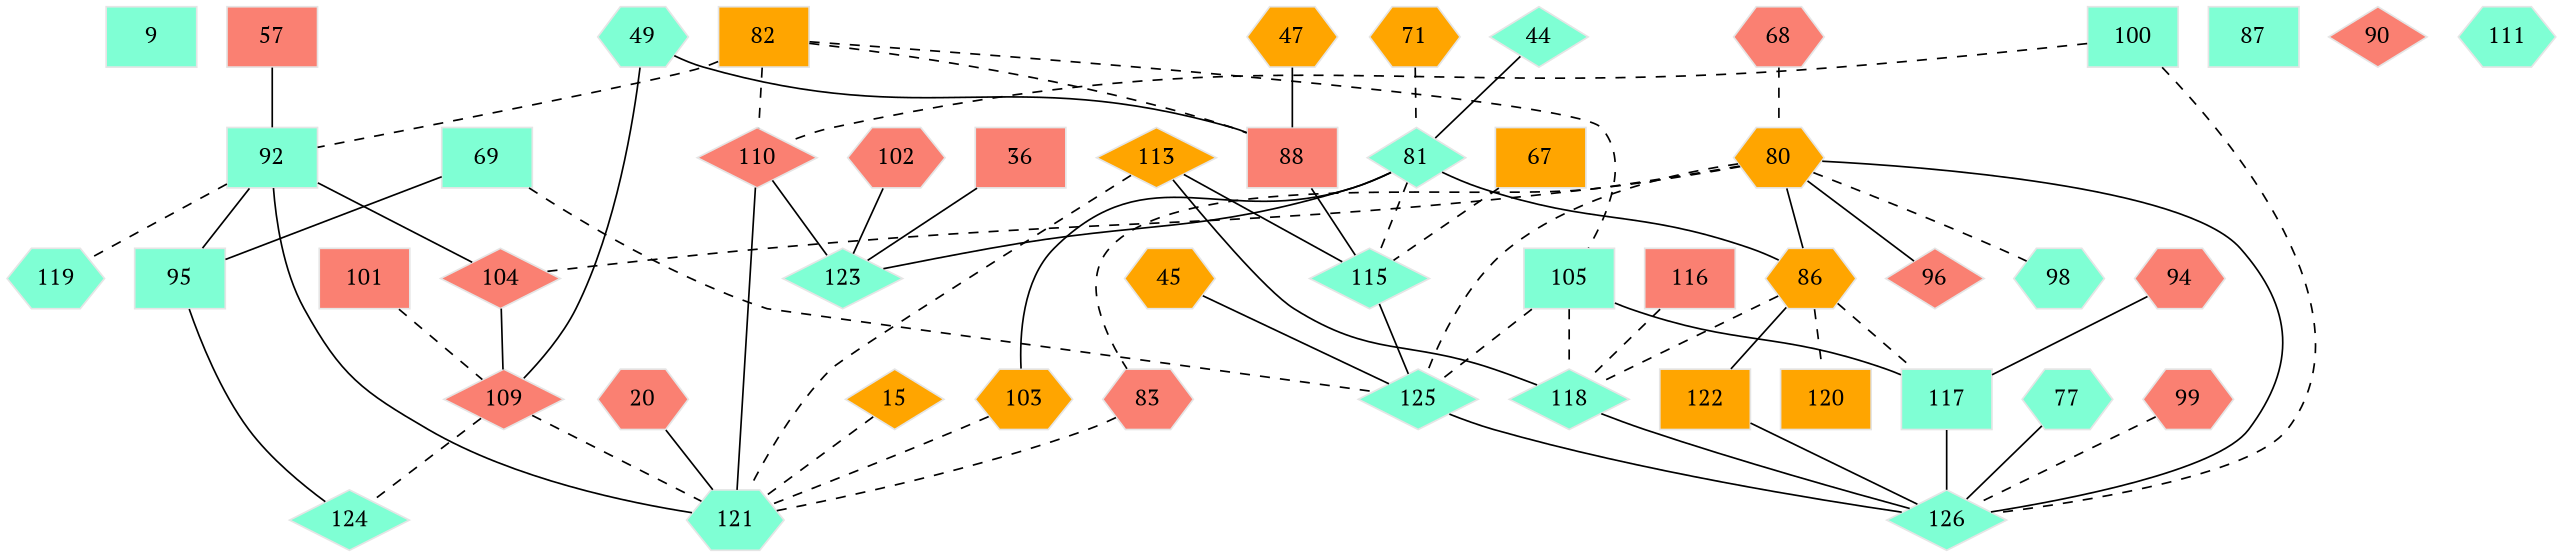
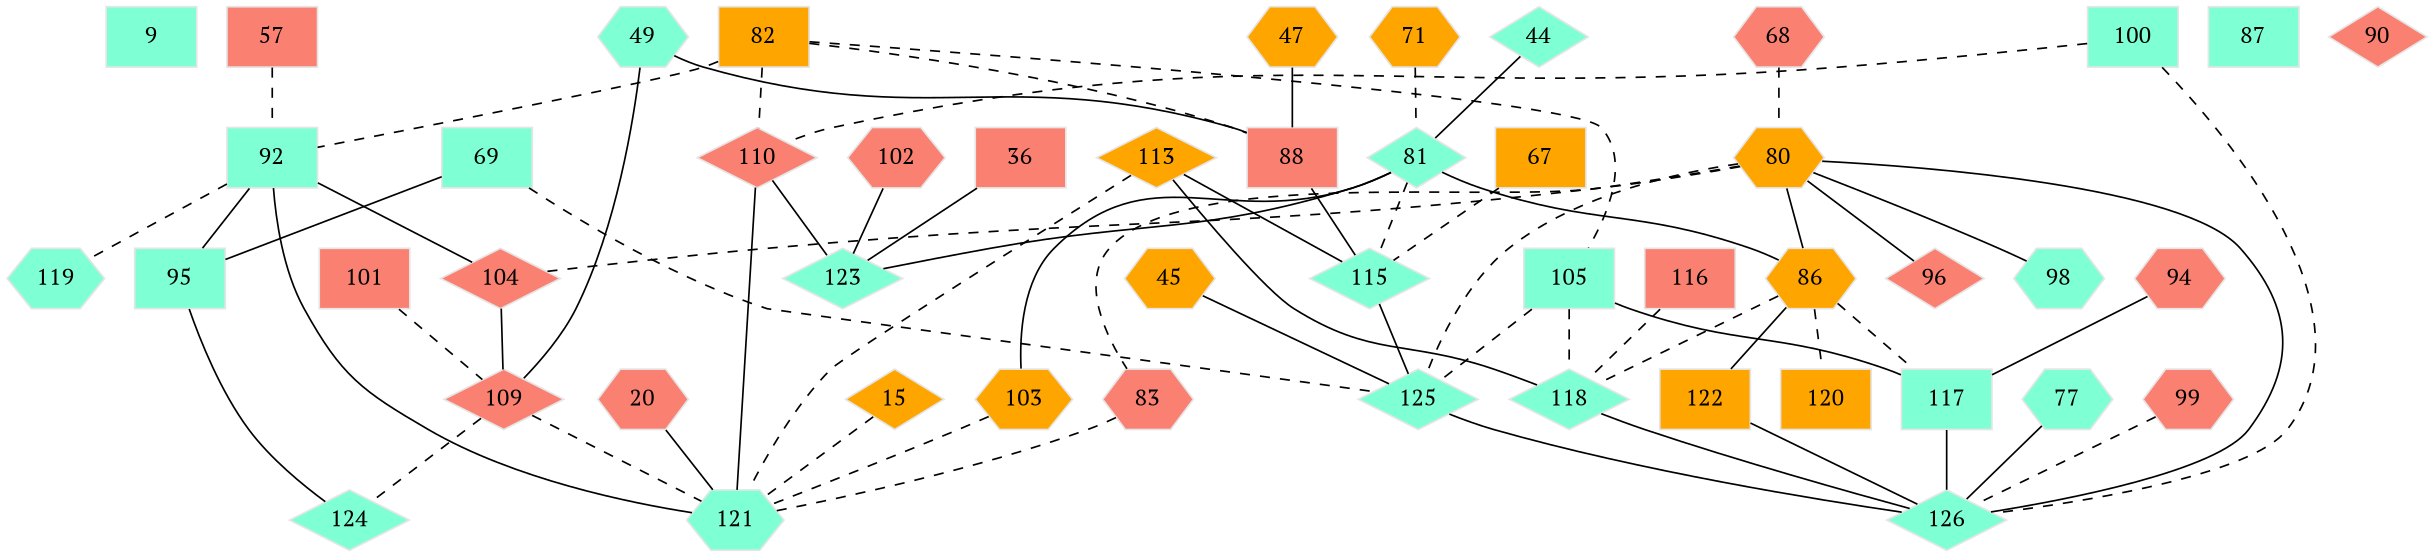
(2507, 37) -> none
(272, 97) -> (272, 97)
(1921, 215) -> (1921, 215)
